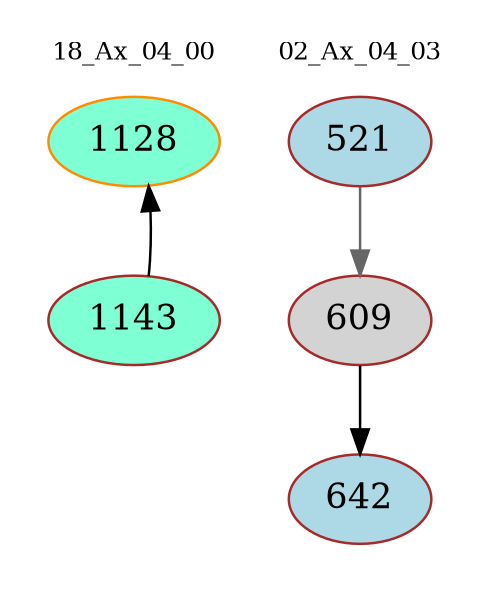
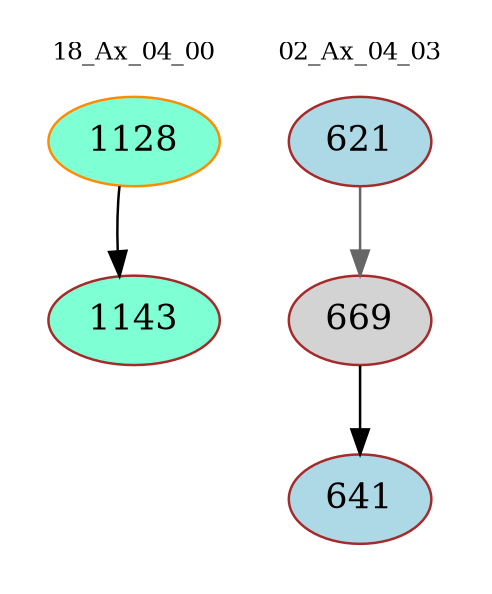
(360, 142) -> (360, 142)
(151, 244) -> (117, 218)
(360, 320) -> (360, 320)
(360, 499) -> (360, 499)
